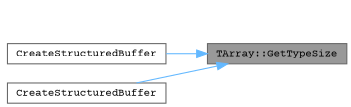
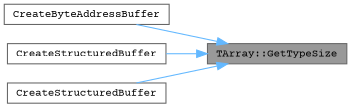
none -> (87, 14)
